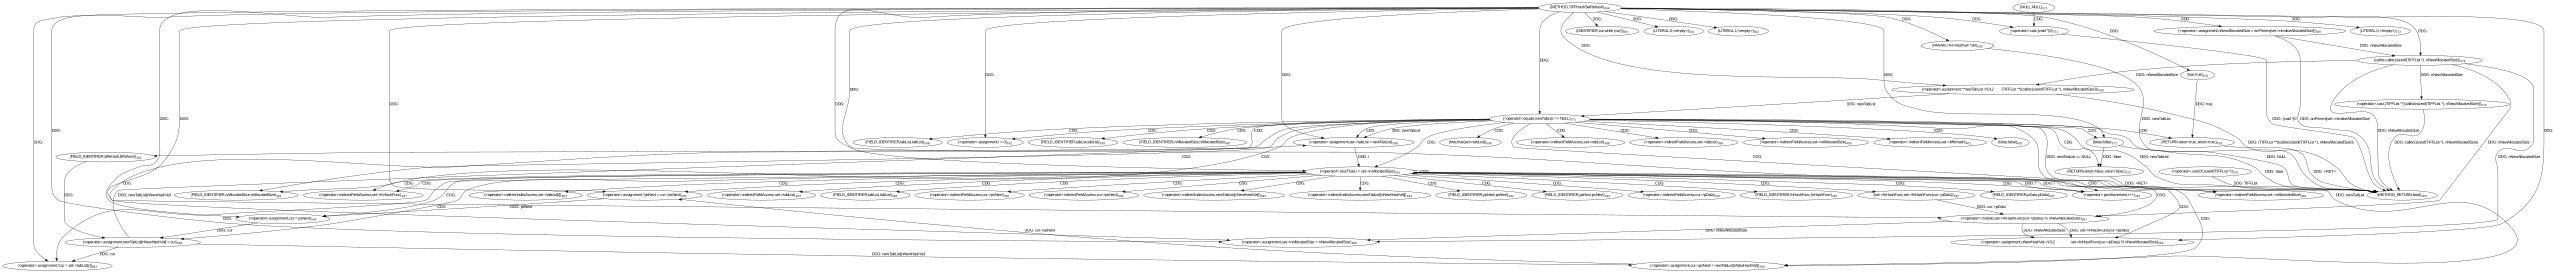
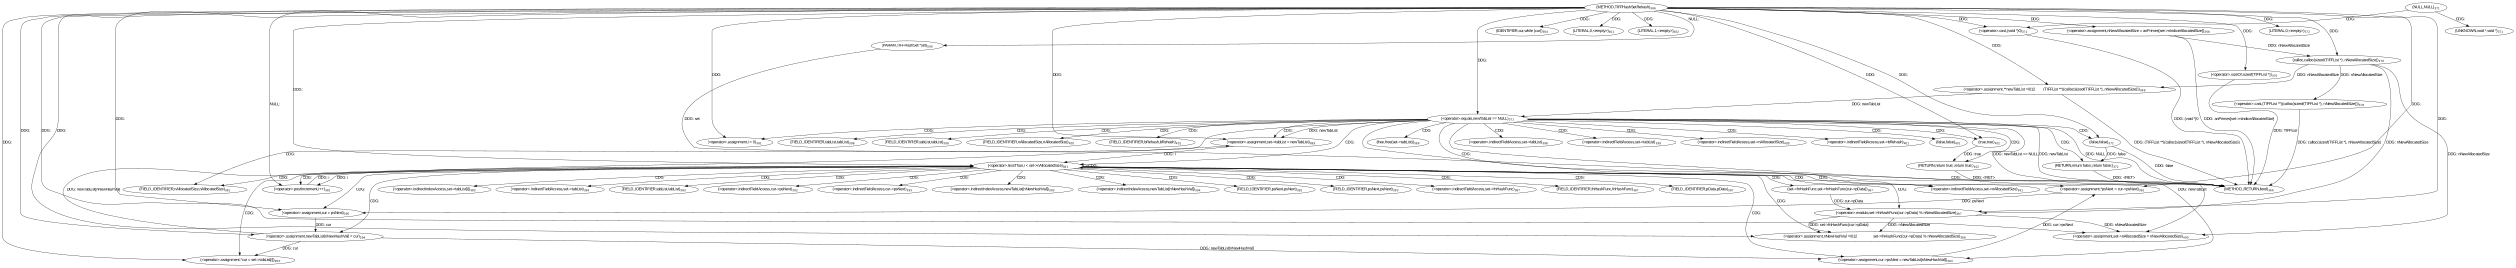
none -> (1974, 14)
(1907, 19) -> (1694, 19)
none -> (2479, 31)
(840, 104) -> (276, 104)
(2351, 112) -> none
(2156, 119) -> (692, 119)
(711, 172) -> (1796, 124)
(1682, 195) -> none
(64, 207) -> (592, 10)
